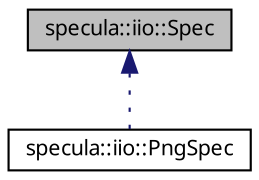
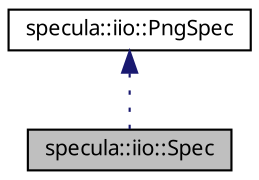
(130, 101) -> (130, 101)
